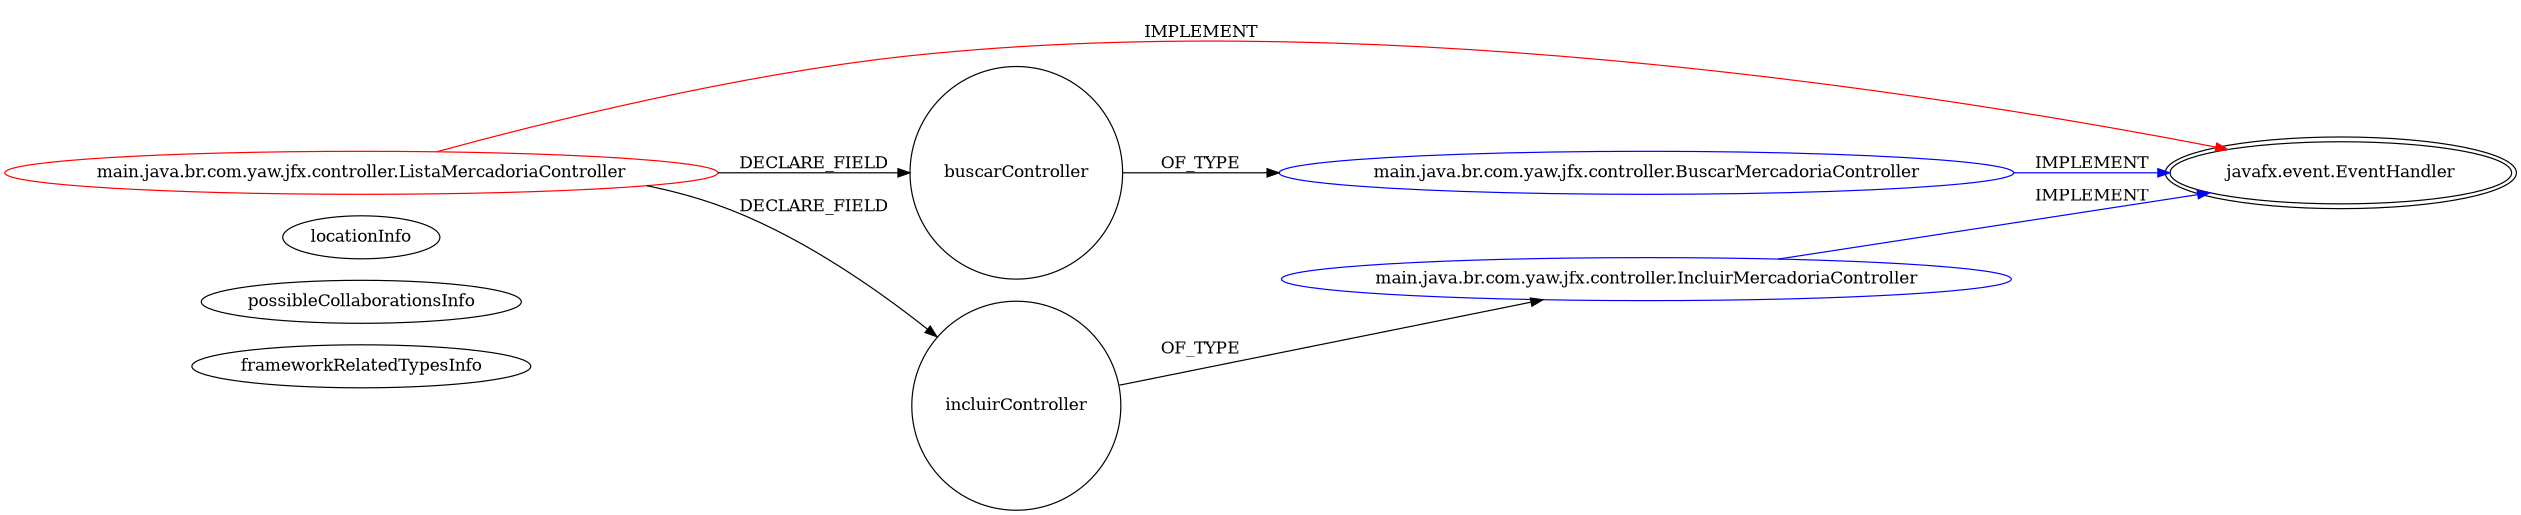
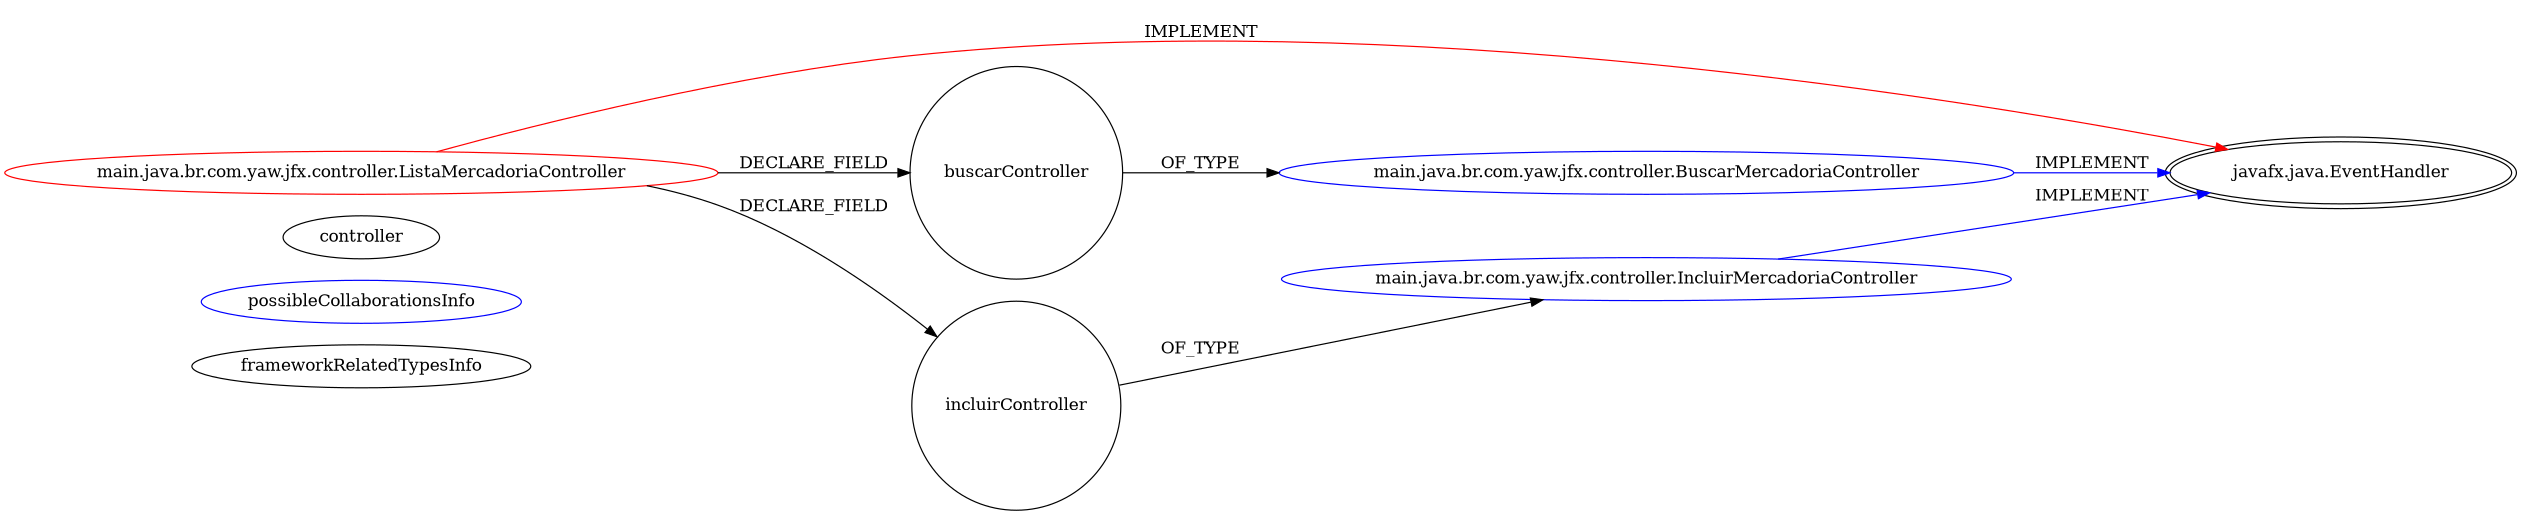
(2341, 173) -> (2341, 173)
(361, 237) -> (361, 237)
(361, 302) -> (361, 302)
